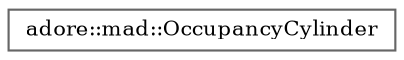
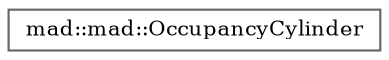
(202, 30) -> (194, 30)
